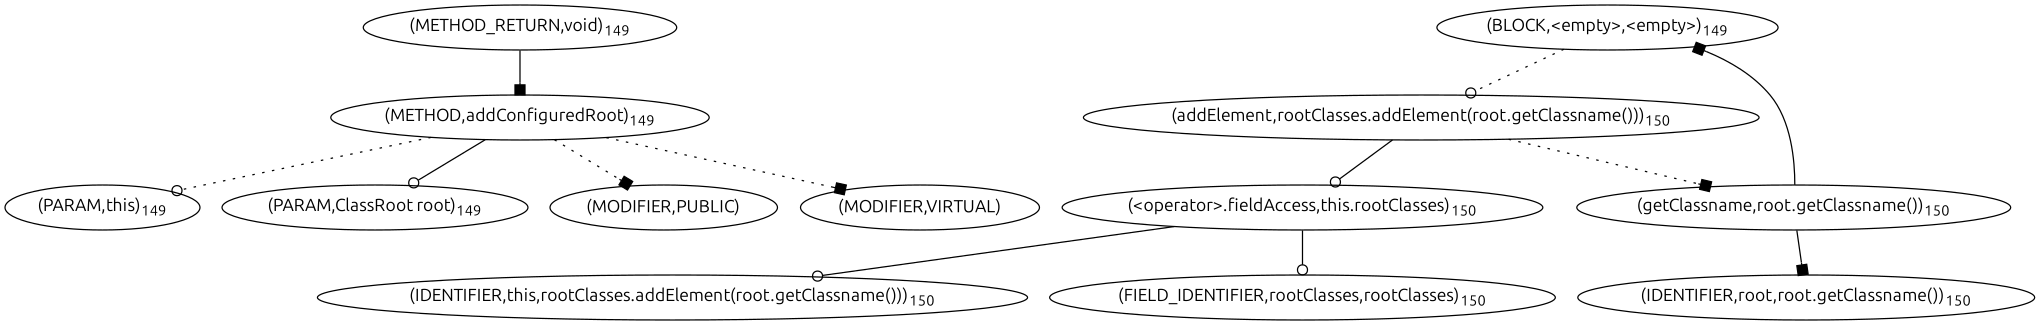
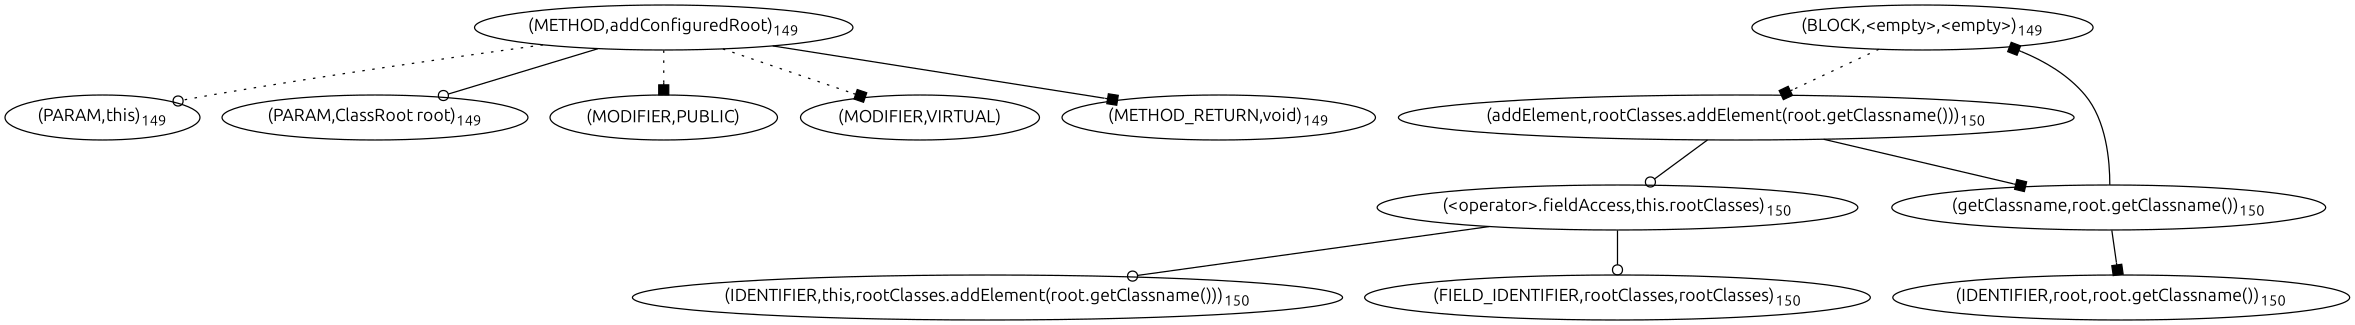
(520, 66) -> (939, 72)
(1520, 70) -> (1836, 69)
(1603, 162) -> (1918, 162)
